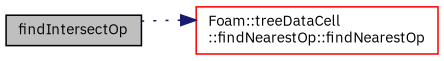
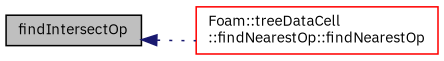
(161, 21) -> (177, 41)
